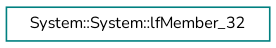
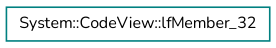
(138, 24) -> (138, 24)
